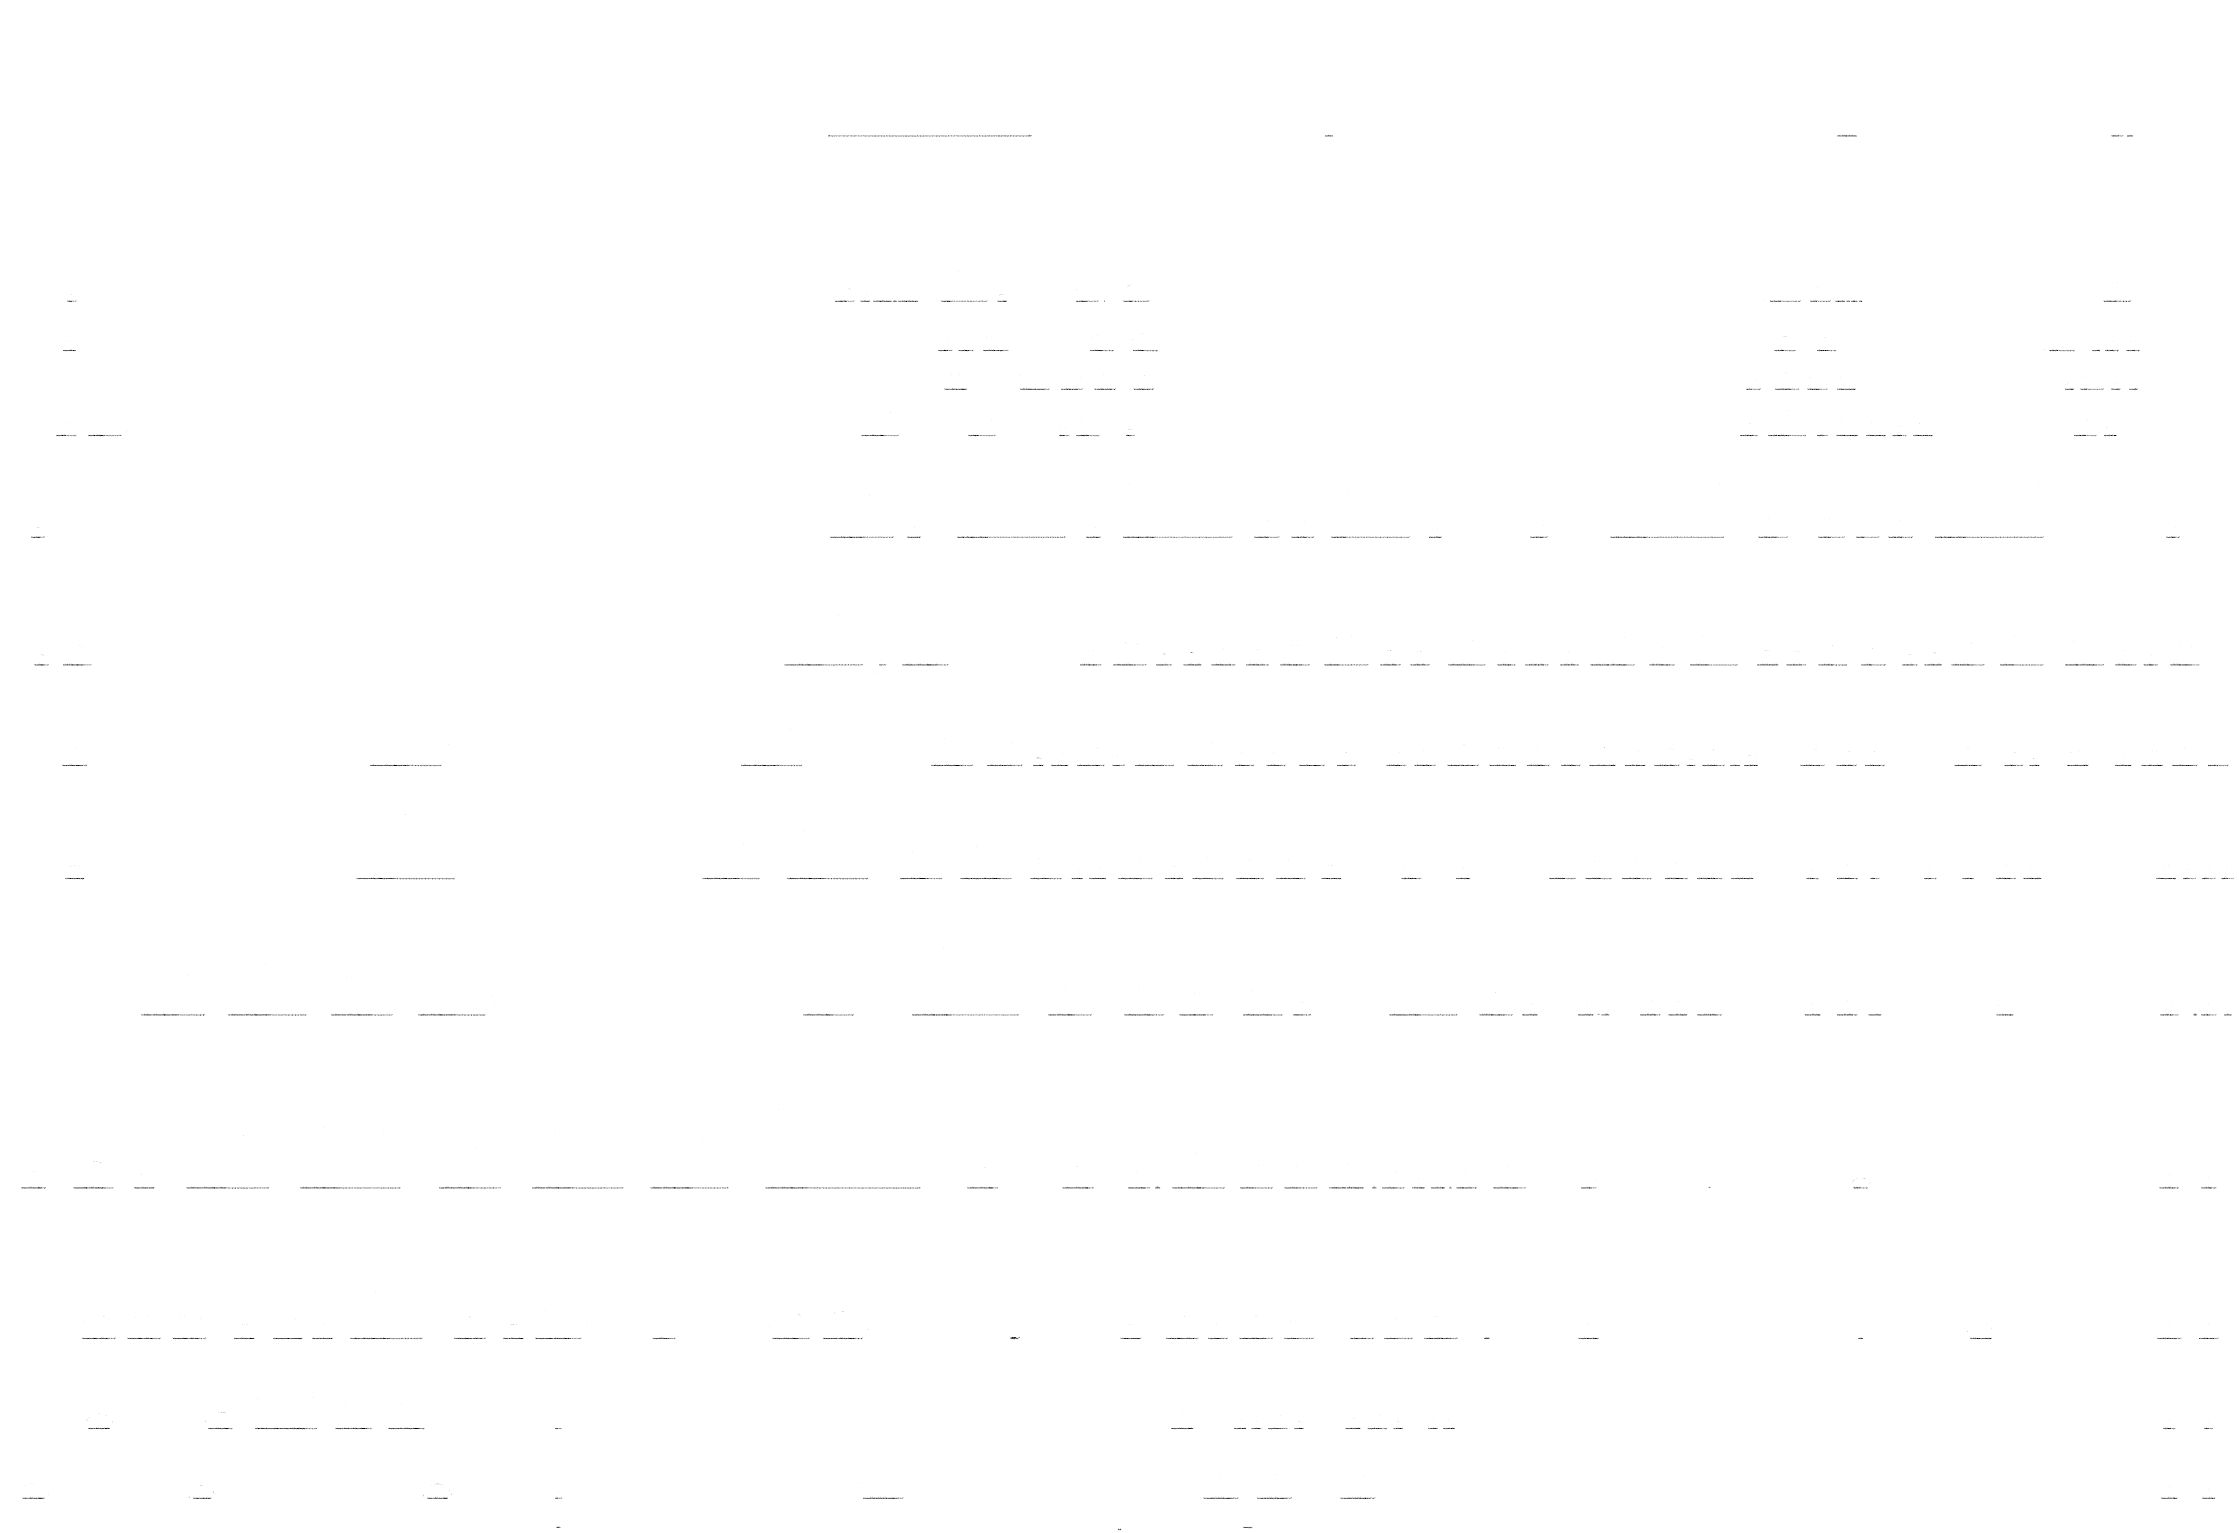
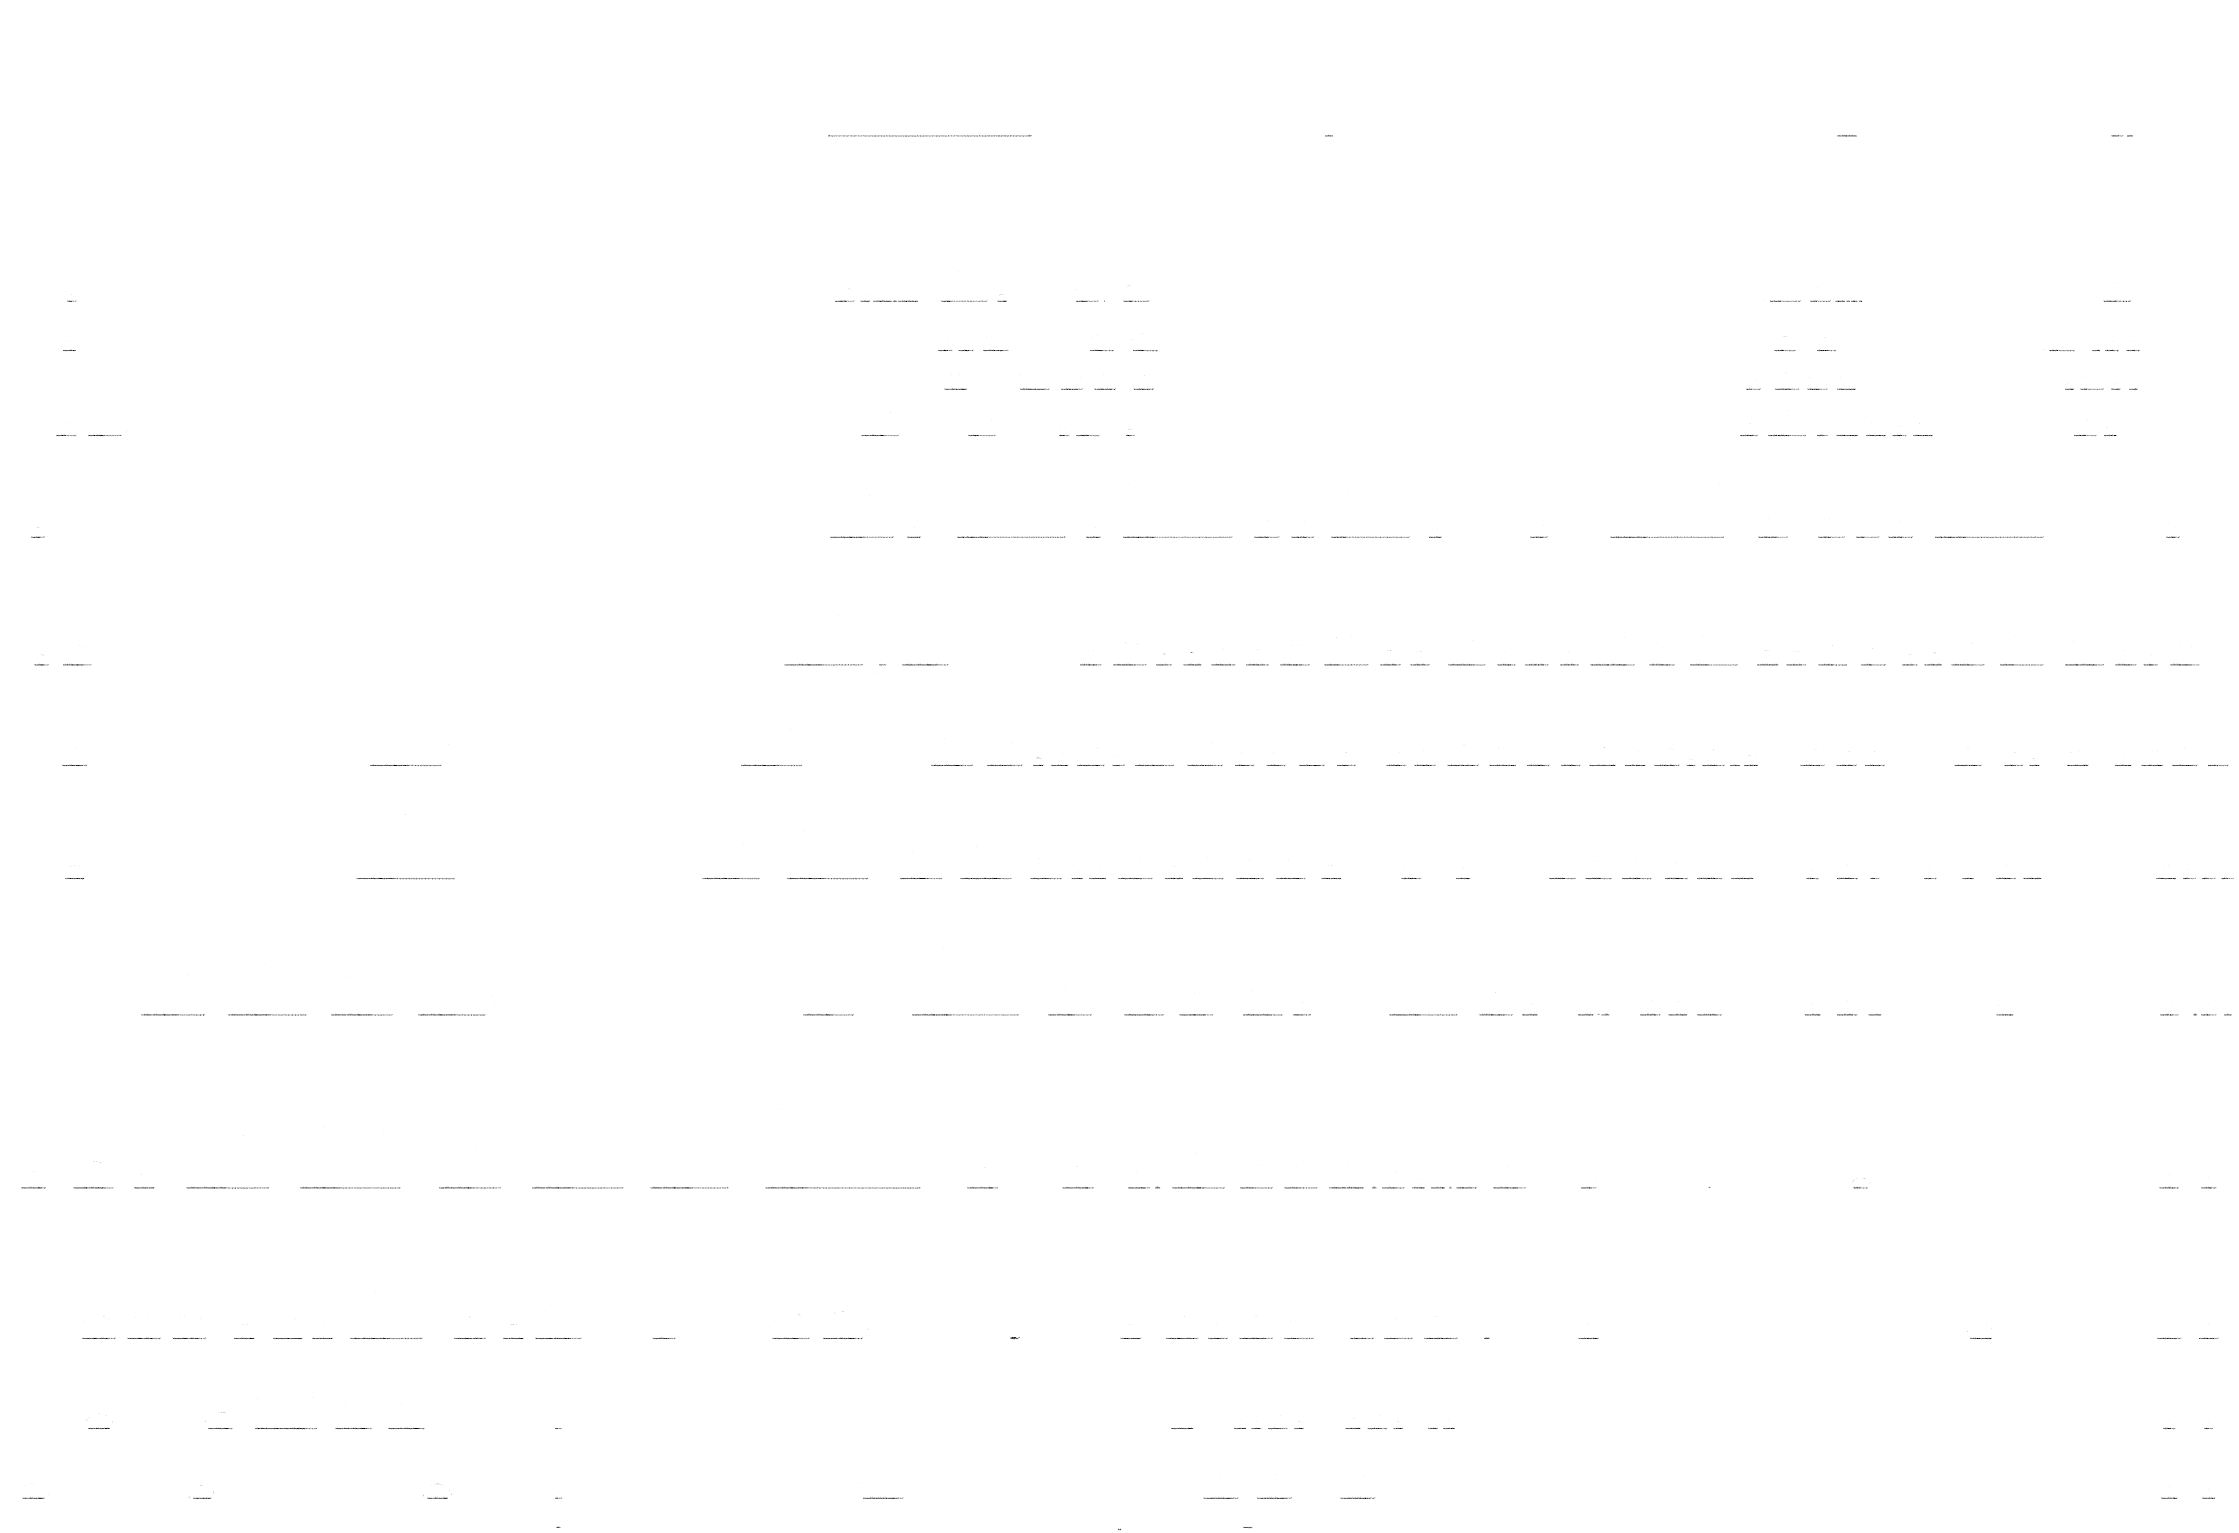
(1861, 1338) -> none
